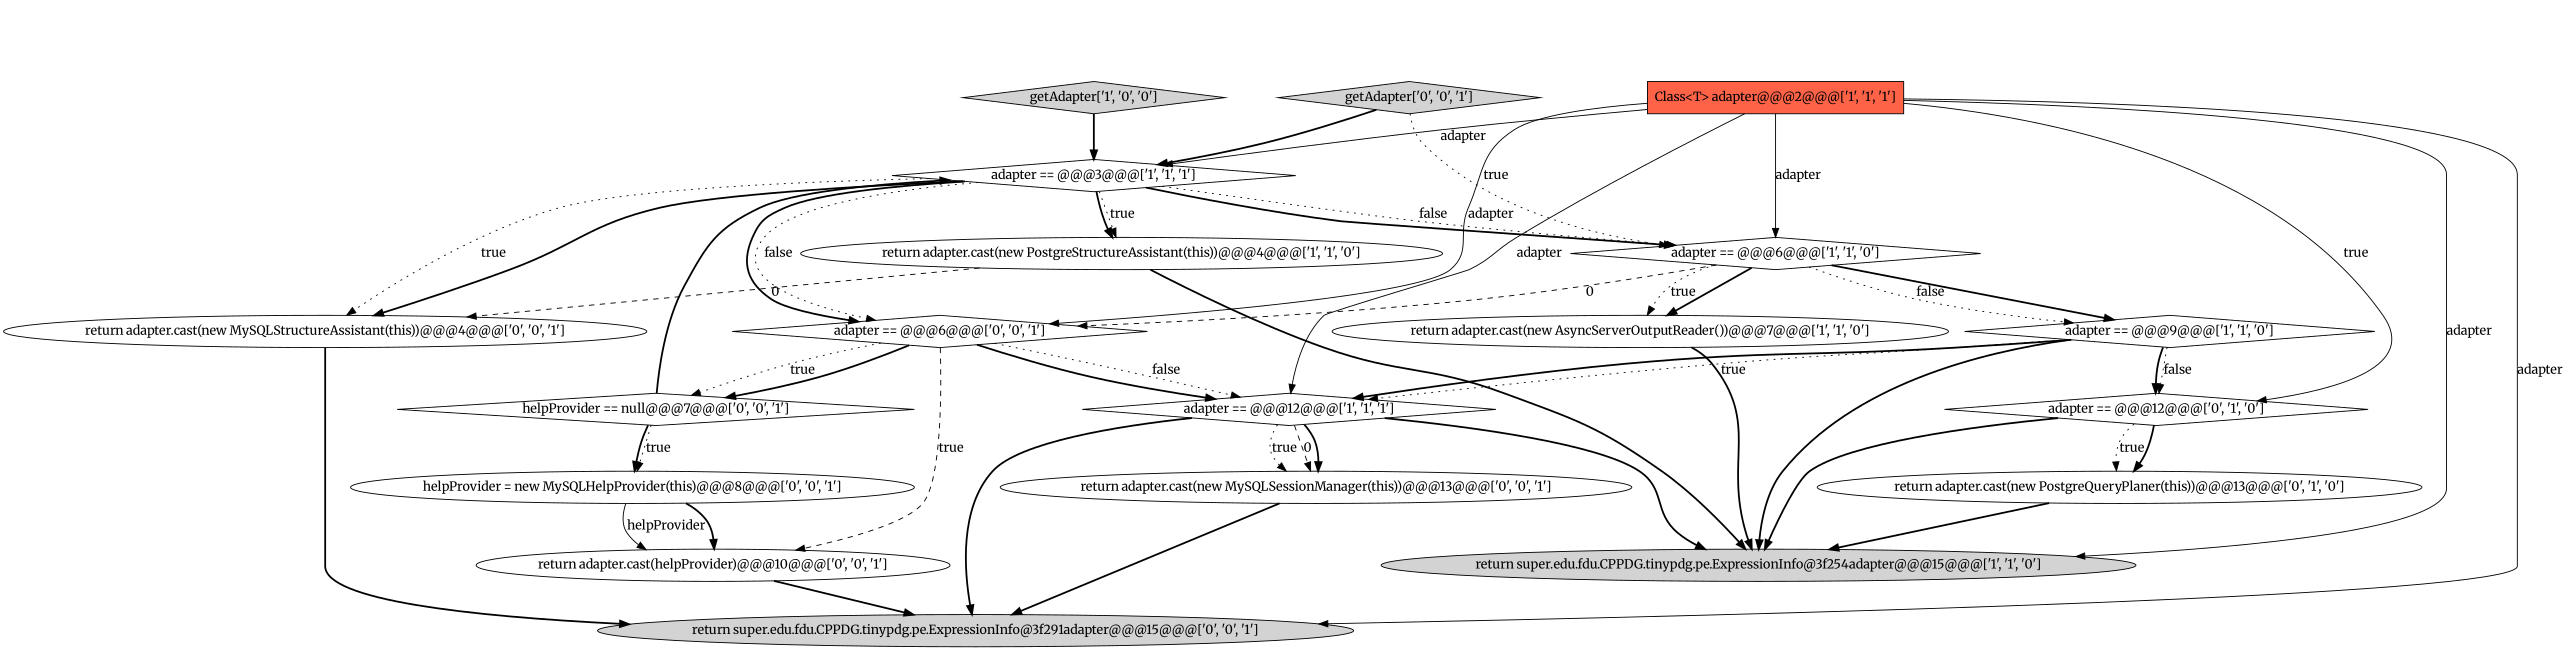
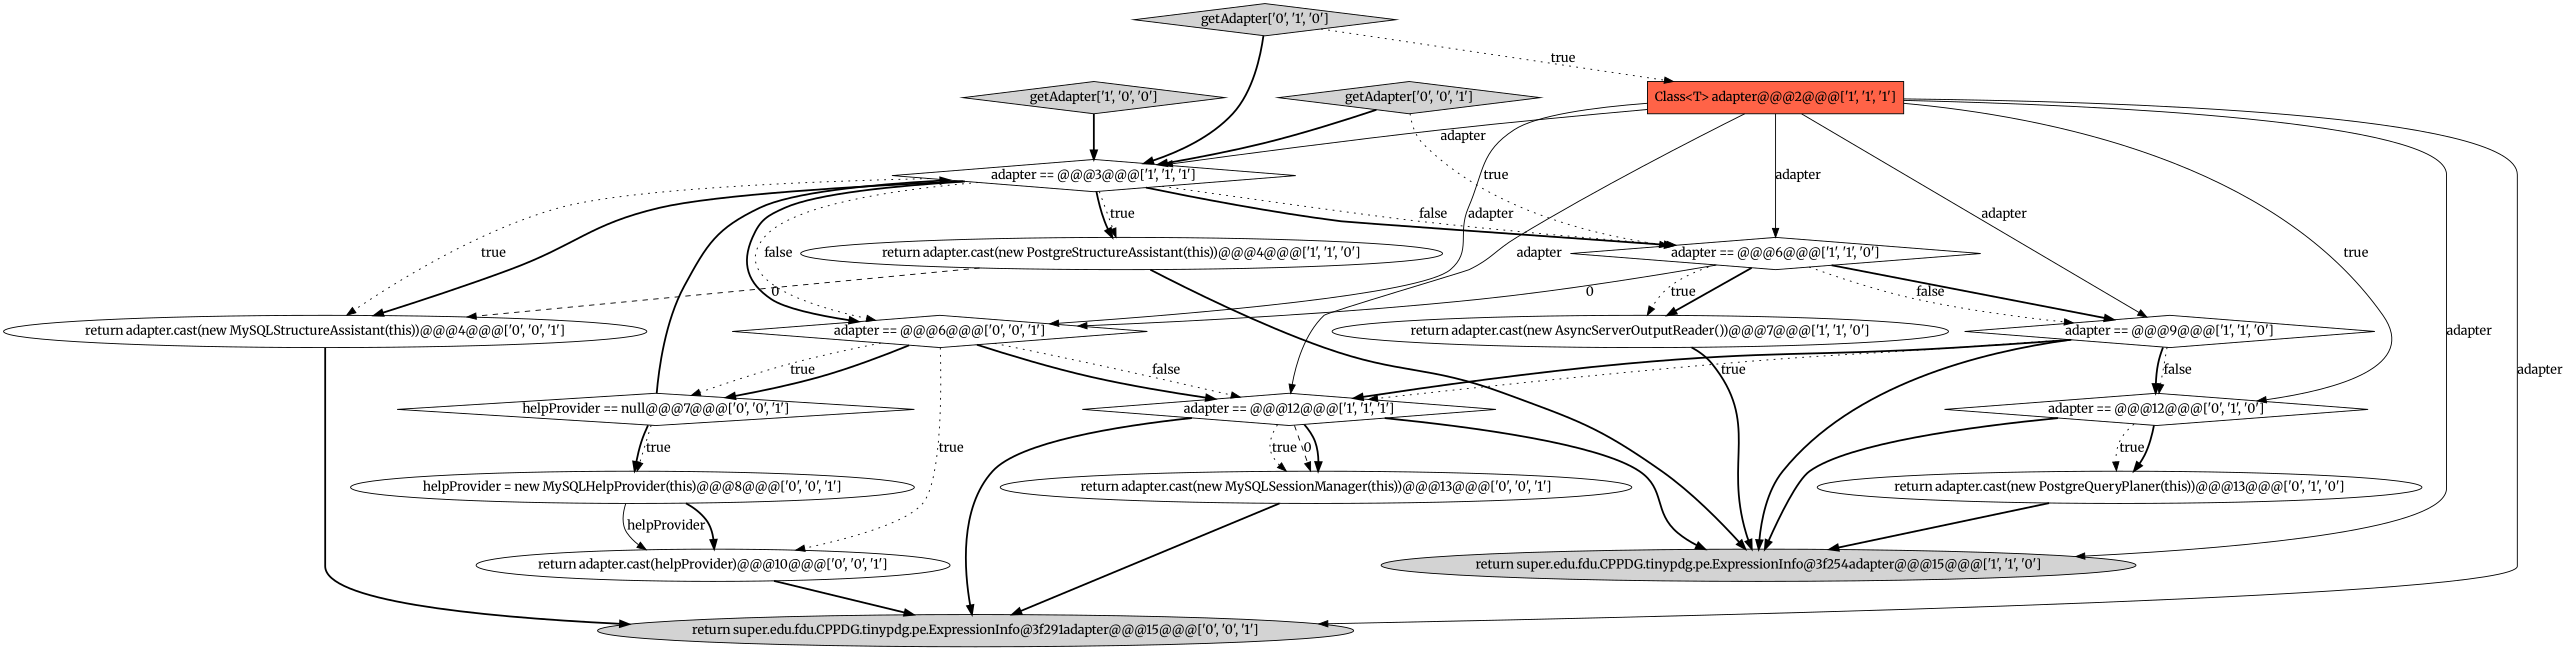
none -> (1265, 20)
none -> (1970, 213)
(1403, 306) -> (1403, 306)
(930, 490) -> (930, 490)
